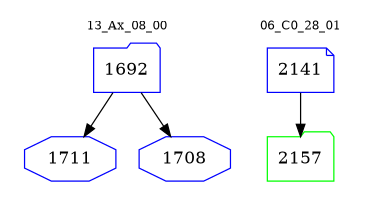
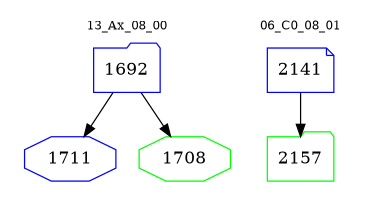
(301, 26) -> (301, 26)
(185, 159) -> (185, 159)
